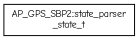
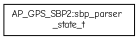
(69, 20) -> (69, 20)
